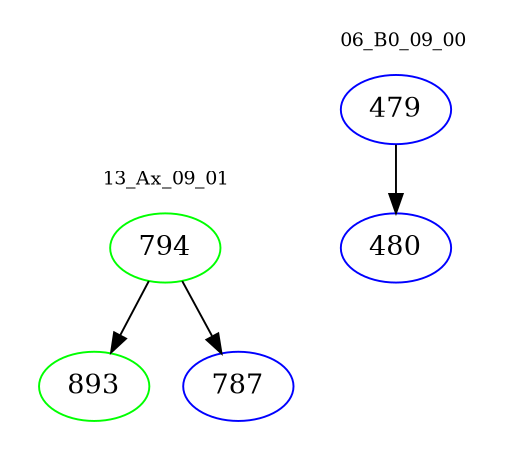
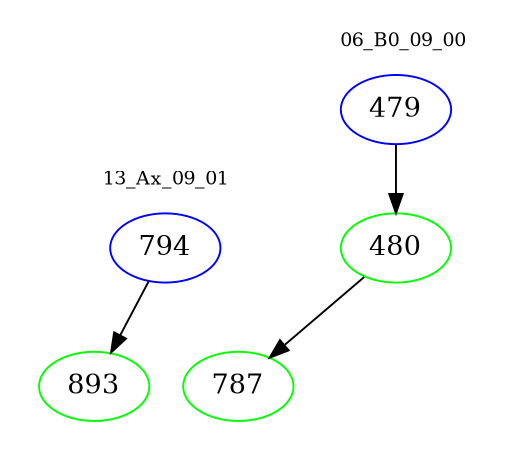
(165, 248) -> (165, 248)
(396, 248) -> (396, 248)
(197, 309) -> (324, 311)
(238, 386) -> (238, 386)
